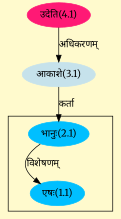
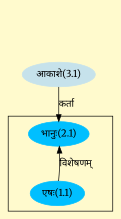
(59, 15) -> none
(26, 161) -> (60, 167)
